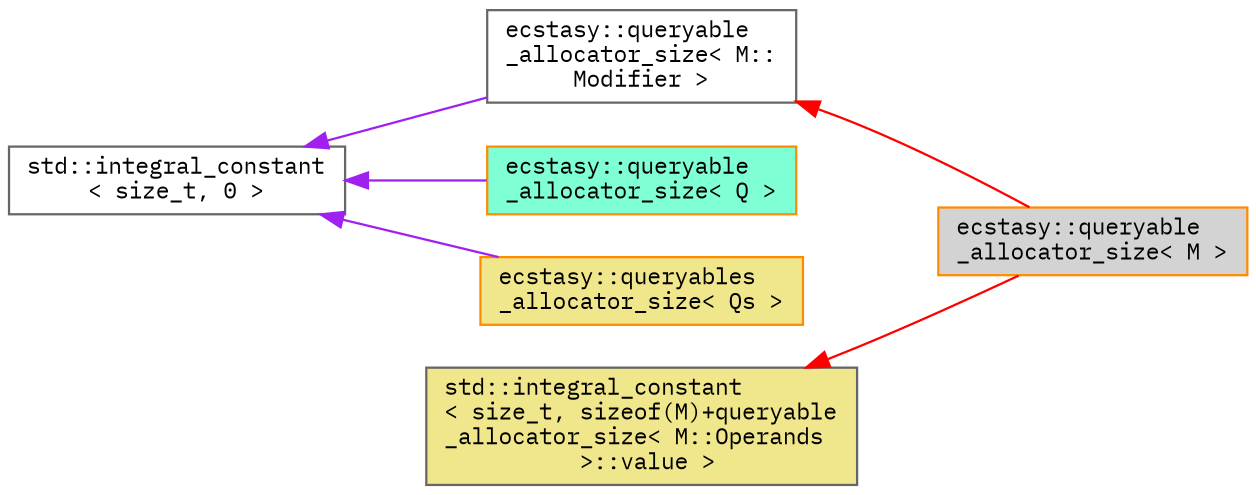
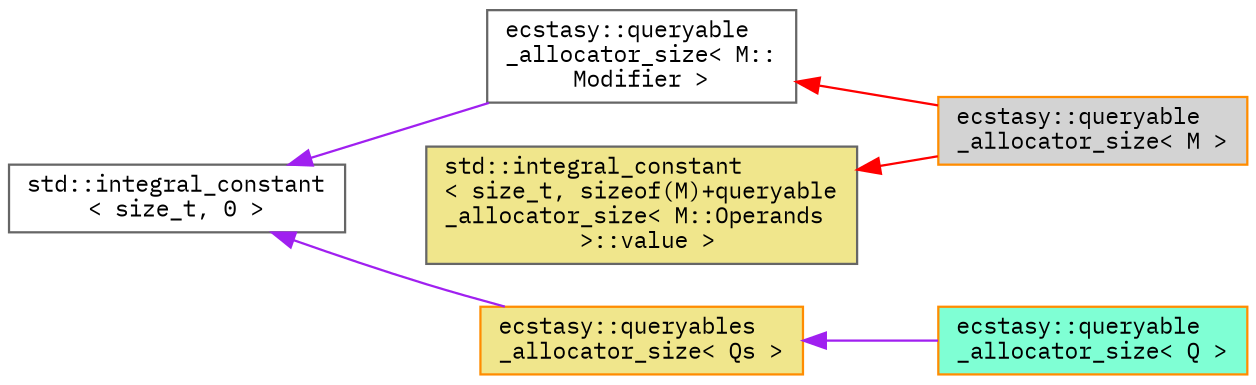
(427, 180) -> (882, 341)
